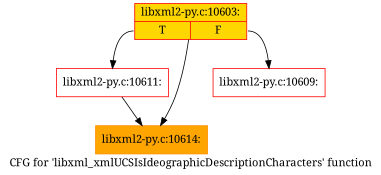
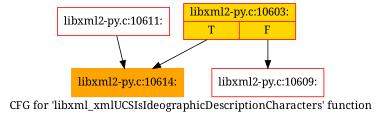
(118, 42) -> none
